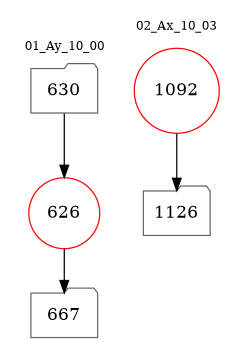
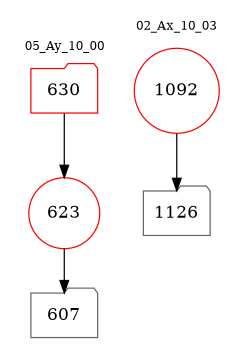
(65, 47) -> (65, 47)
(64, 91) -> (64, 91)
(64, 213) -> (64, 213)
(64, 315) -> (64, 315)
